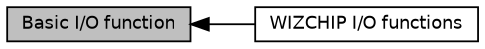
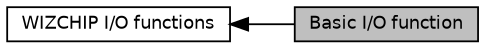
(232, 24) -> (271, 24)
